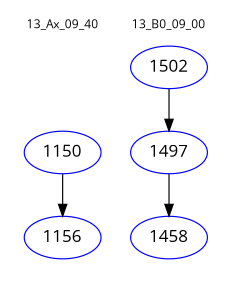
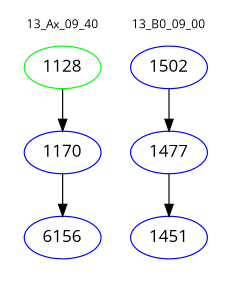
none -> (63, 67)
(63, 152) -> (63, 152)
(169, 152) -> (169, 152)
(63, 238) -> (63, 238)
(169, 238) -> (169, 238)
